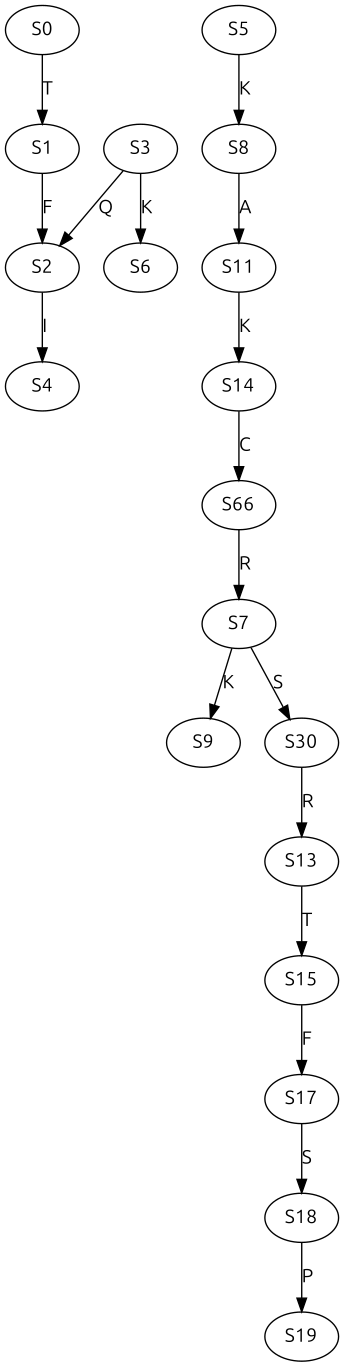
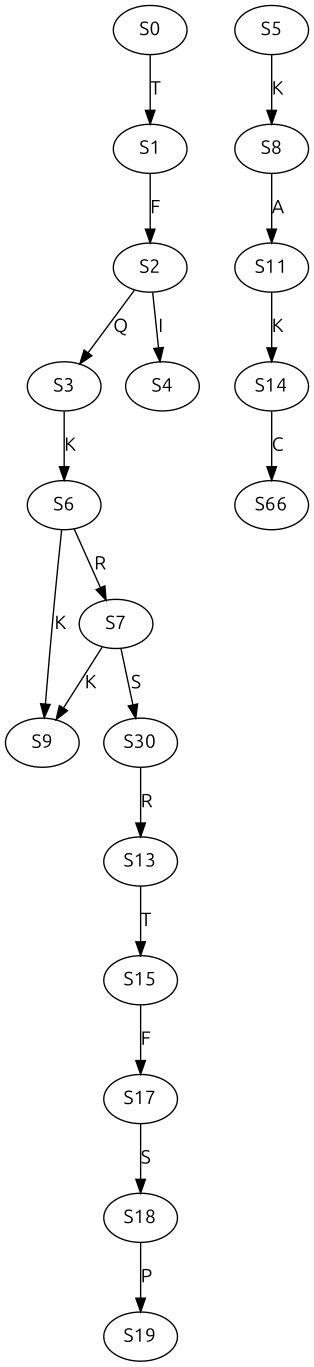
(96, 203) -> (111, 322)
(239, 558) -> (87, 558)
none -> (53, 617)
